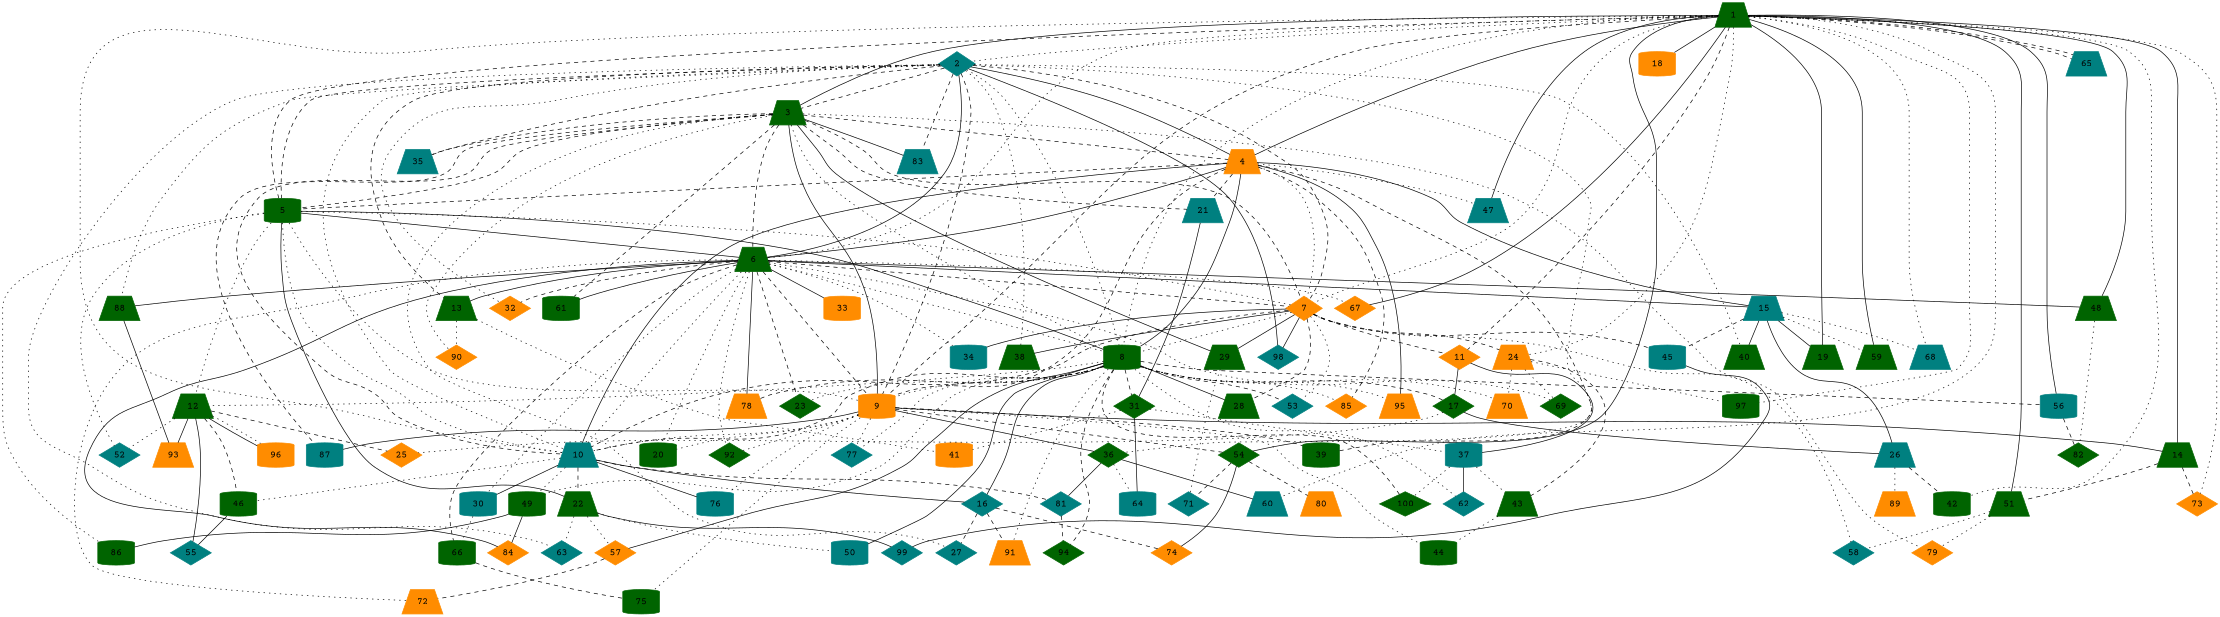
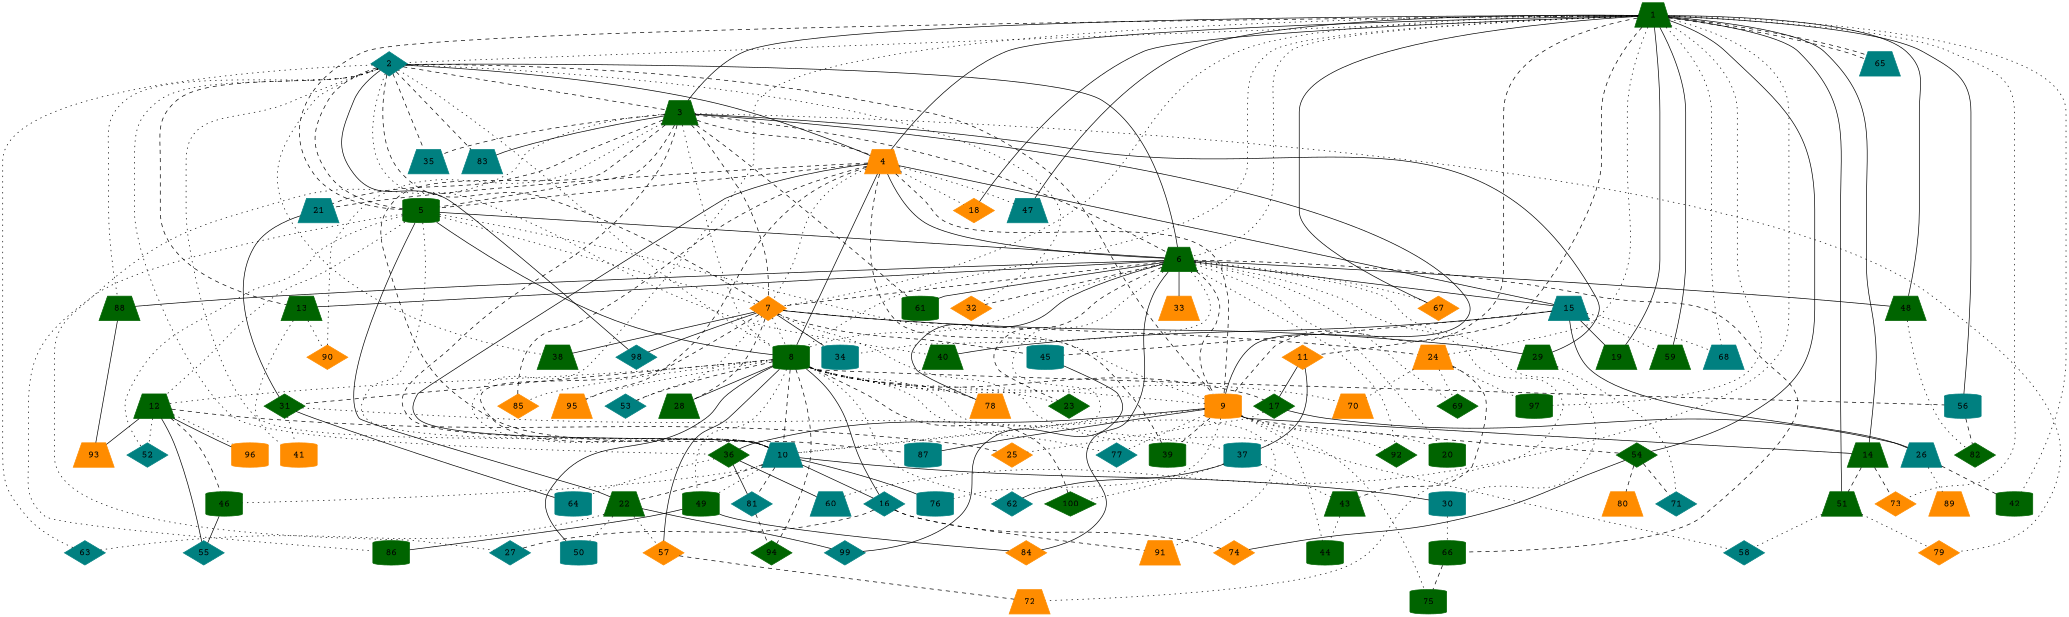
(1657, 64) -> (974, 211)
none -> (932, 188)
(1377, 247) -> (721, 306)
(842, 308) -> (1179, 308)
(1375, 336) -> none
